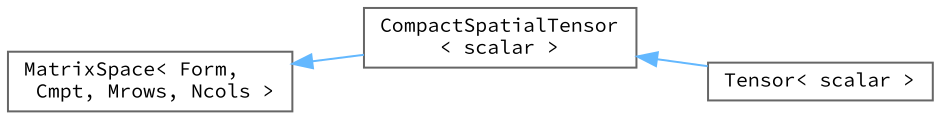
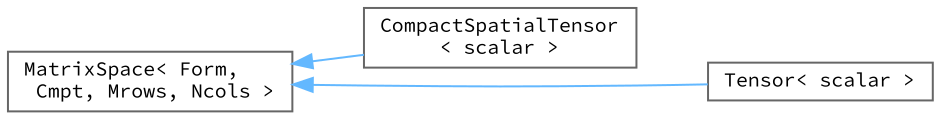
(682, 63) -> (510, 86)
